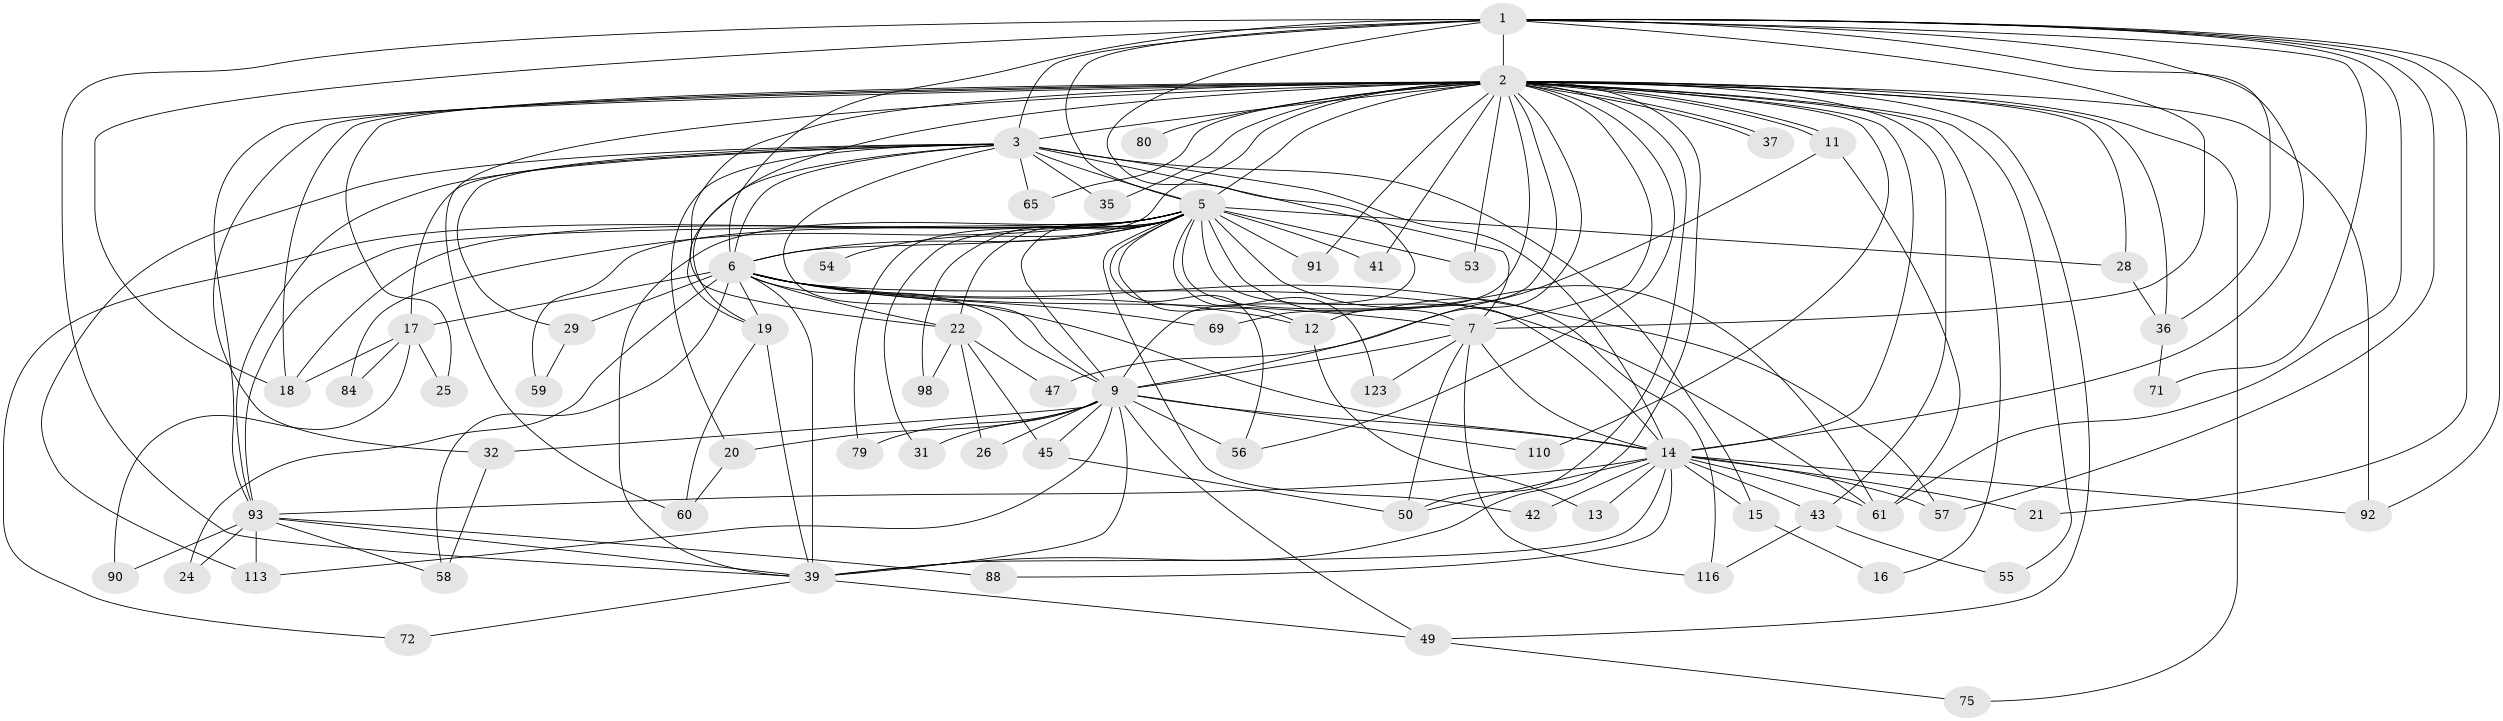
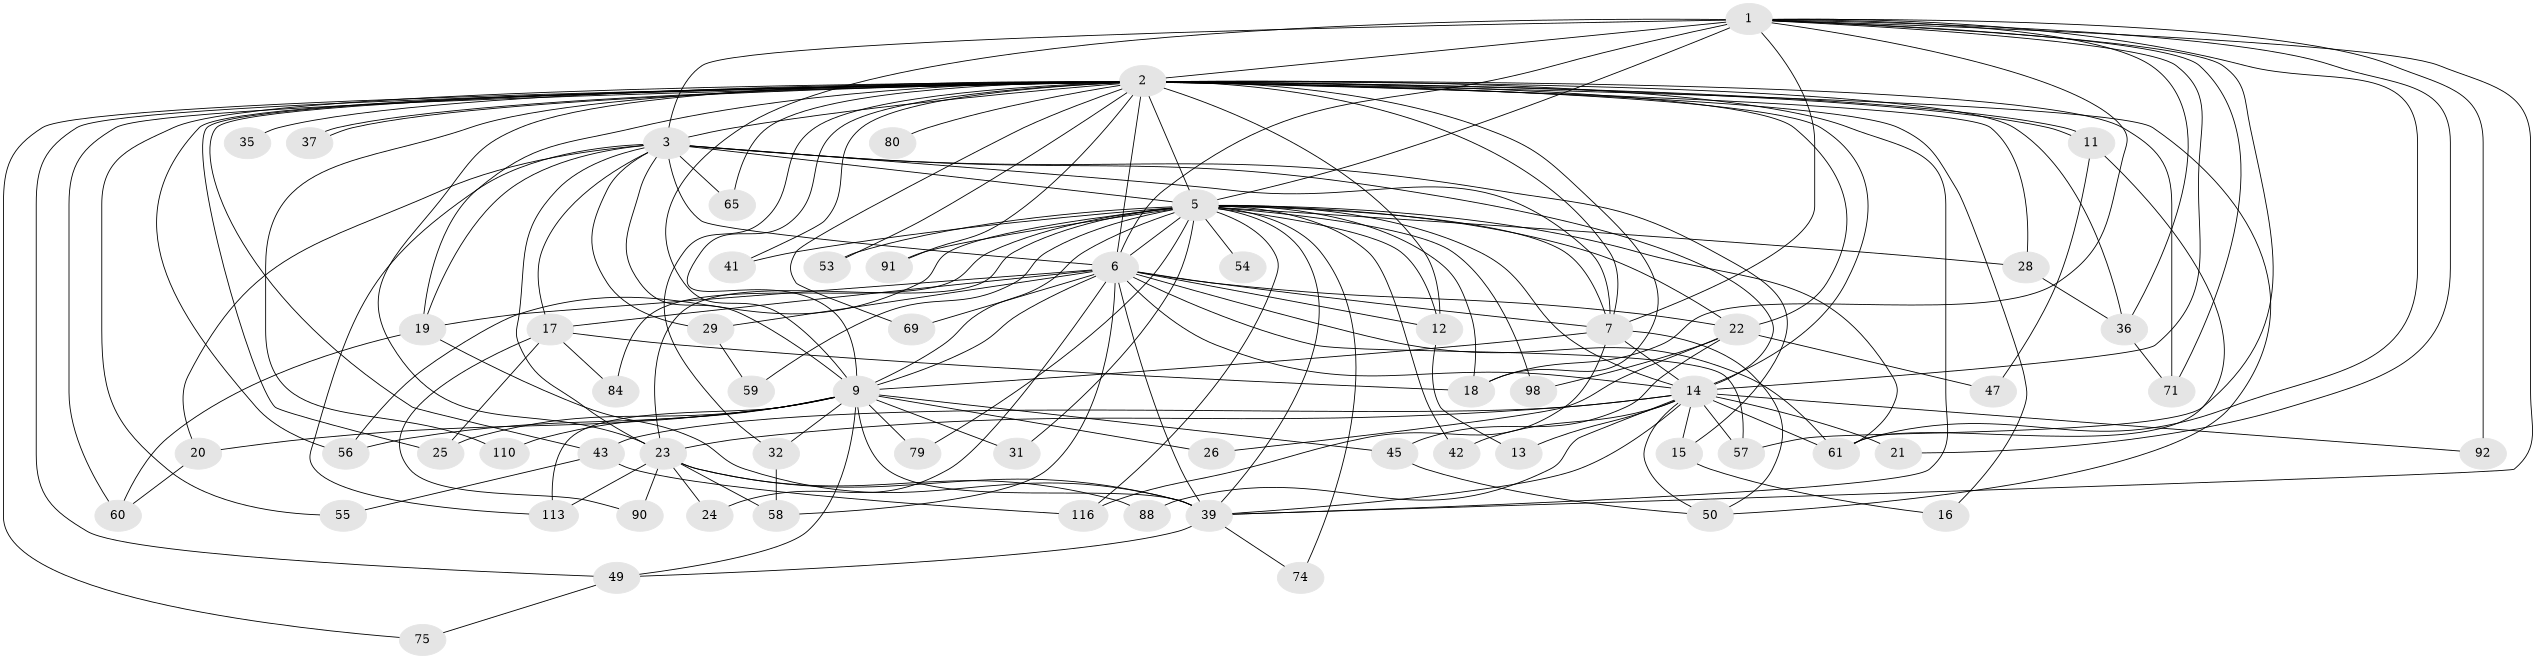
(2099, 102) -> (1811, 91)
(1062, 174) -> none
(1376, 392) -> none
(1392, 422) -> (646, 416)
(256, 516) -> (663, 454)
(408, 640) -> (1301, 578)
